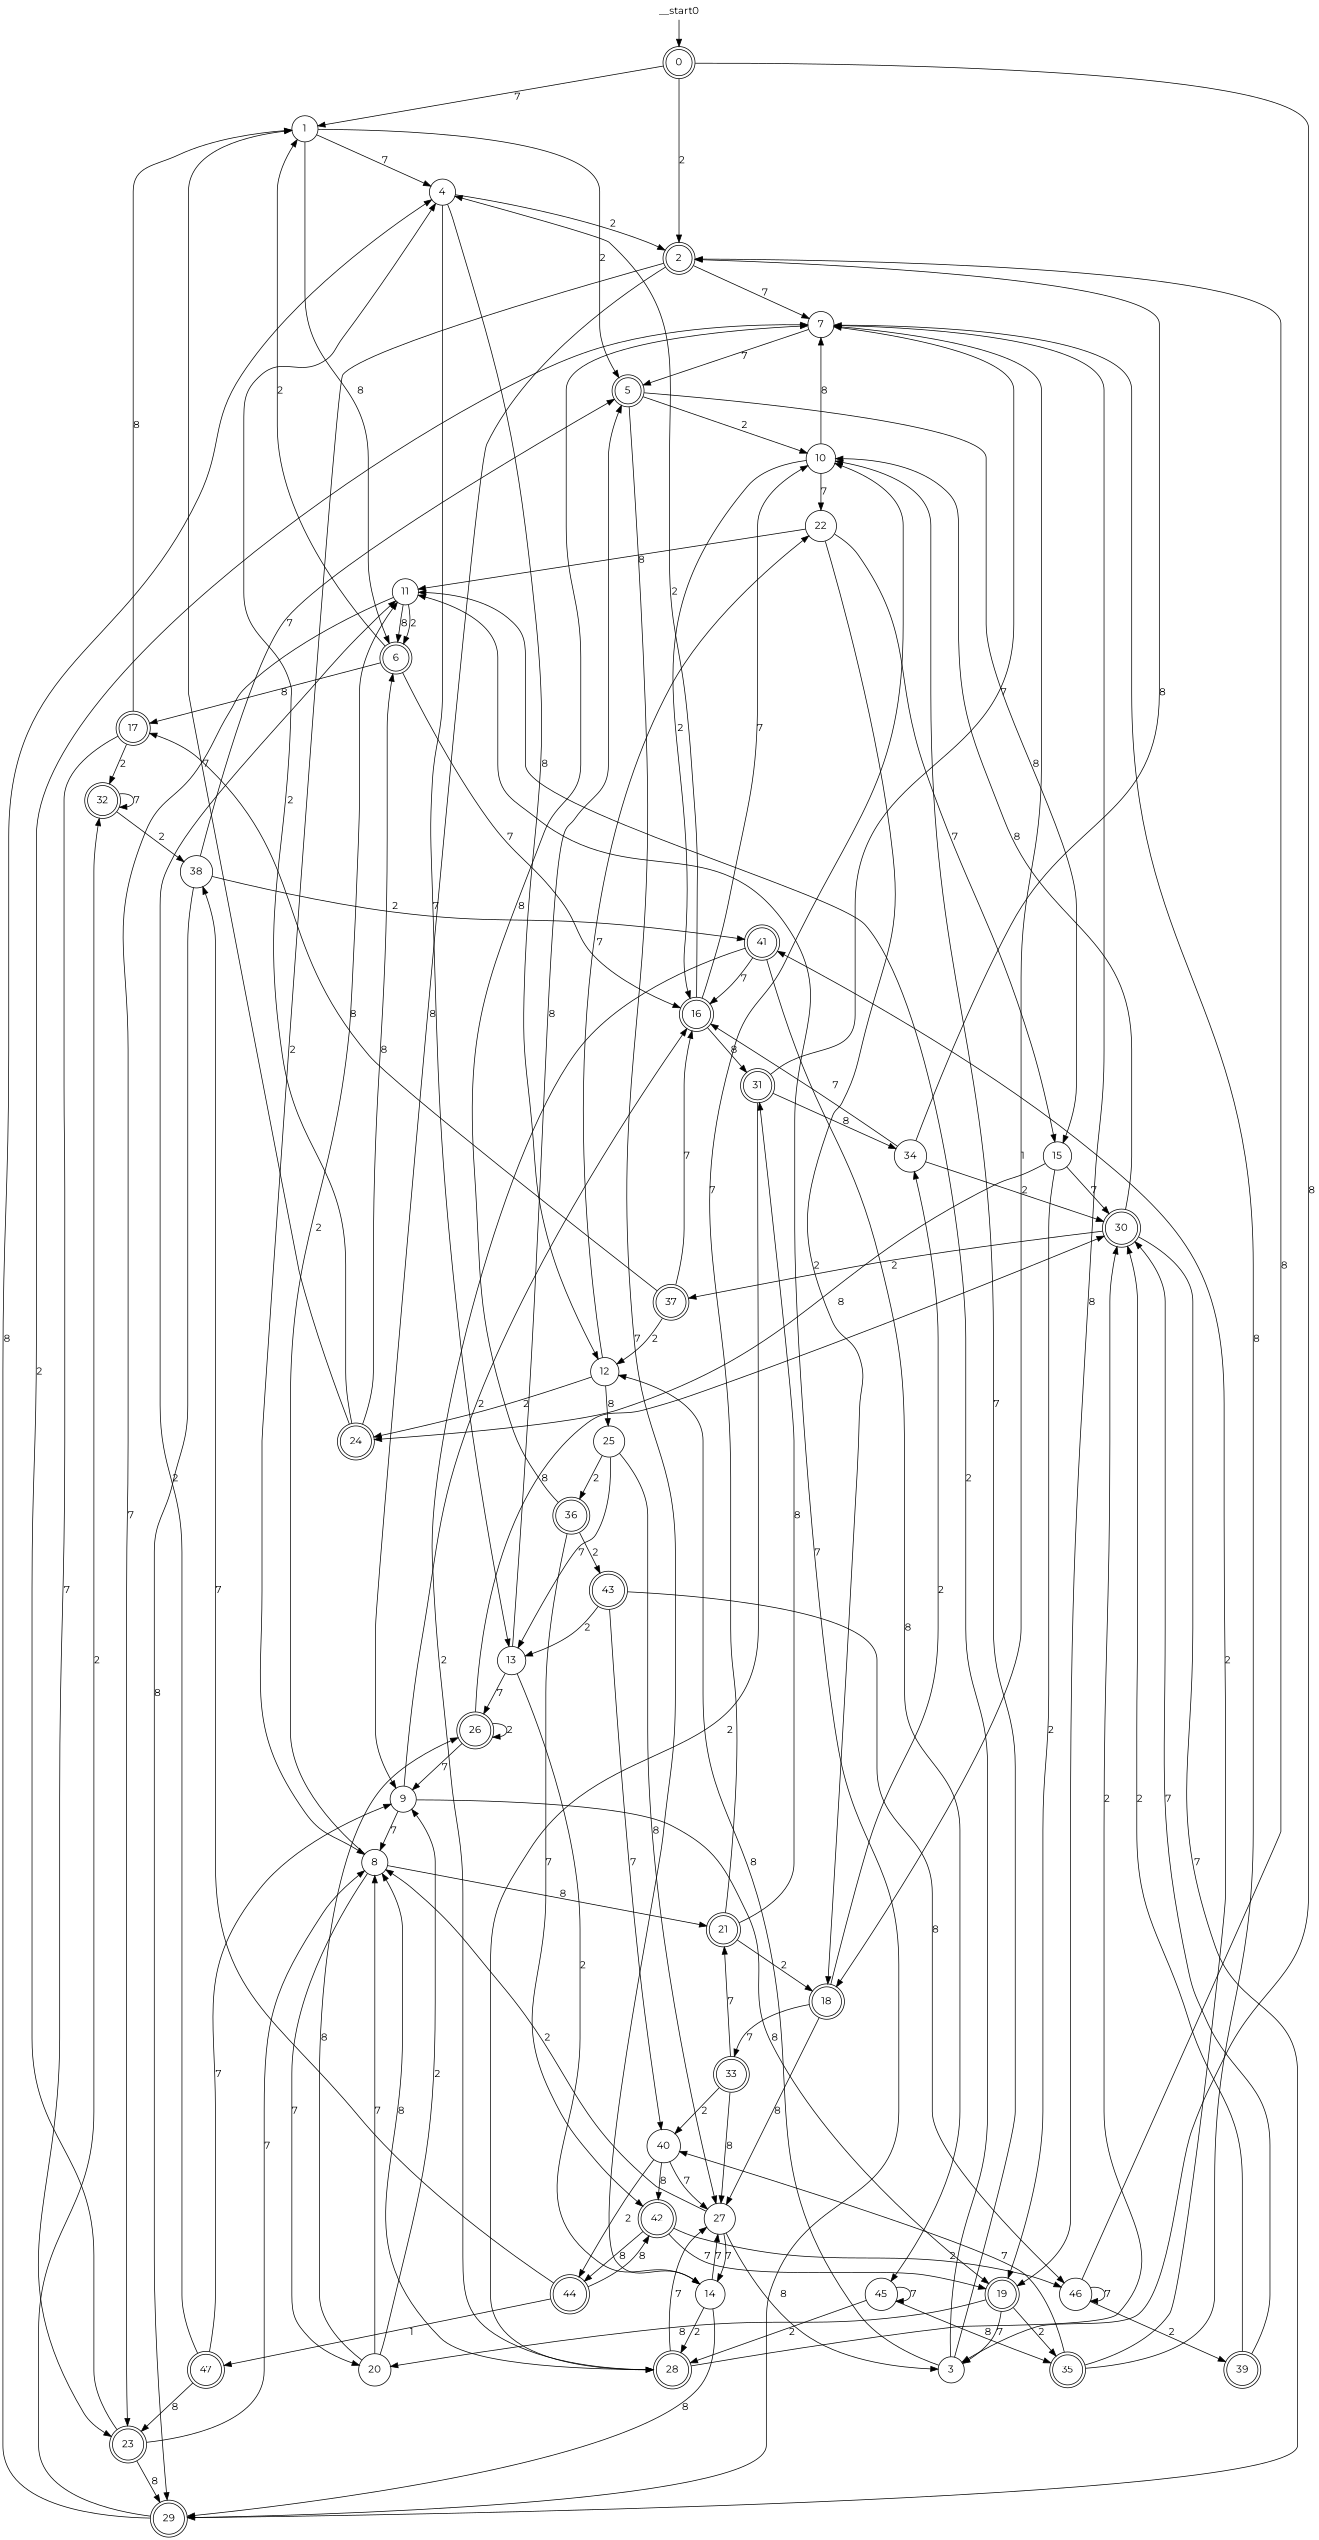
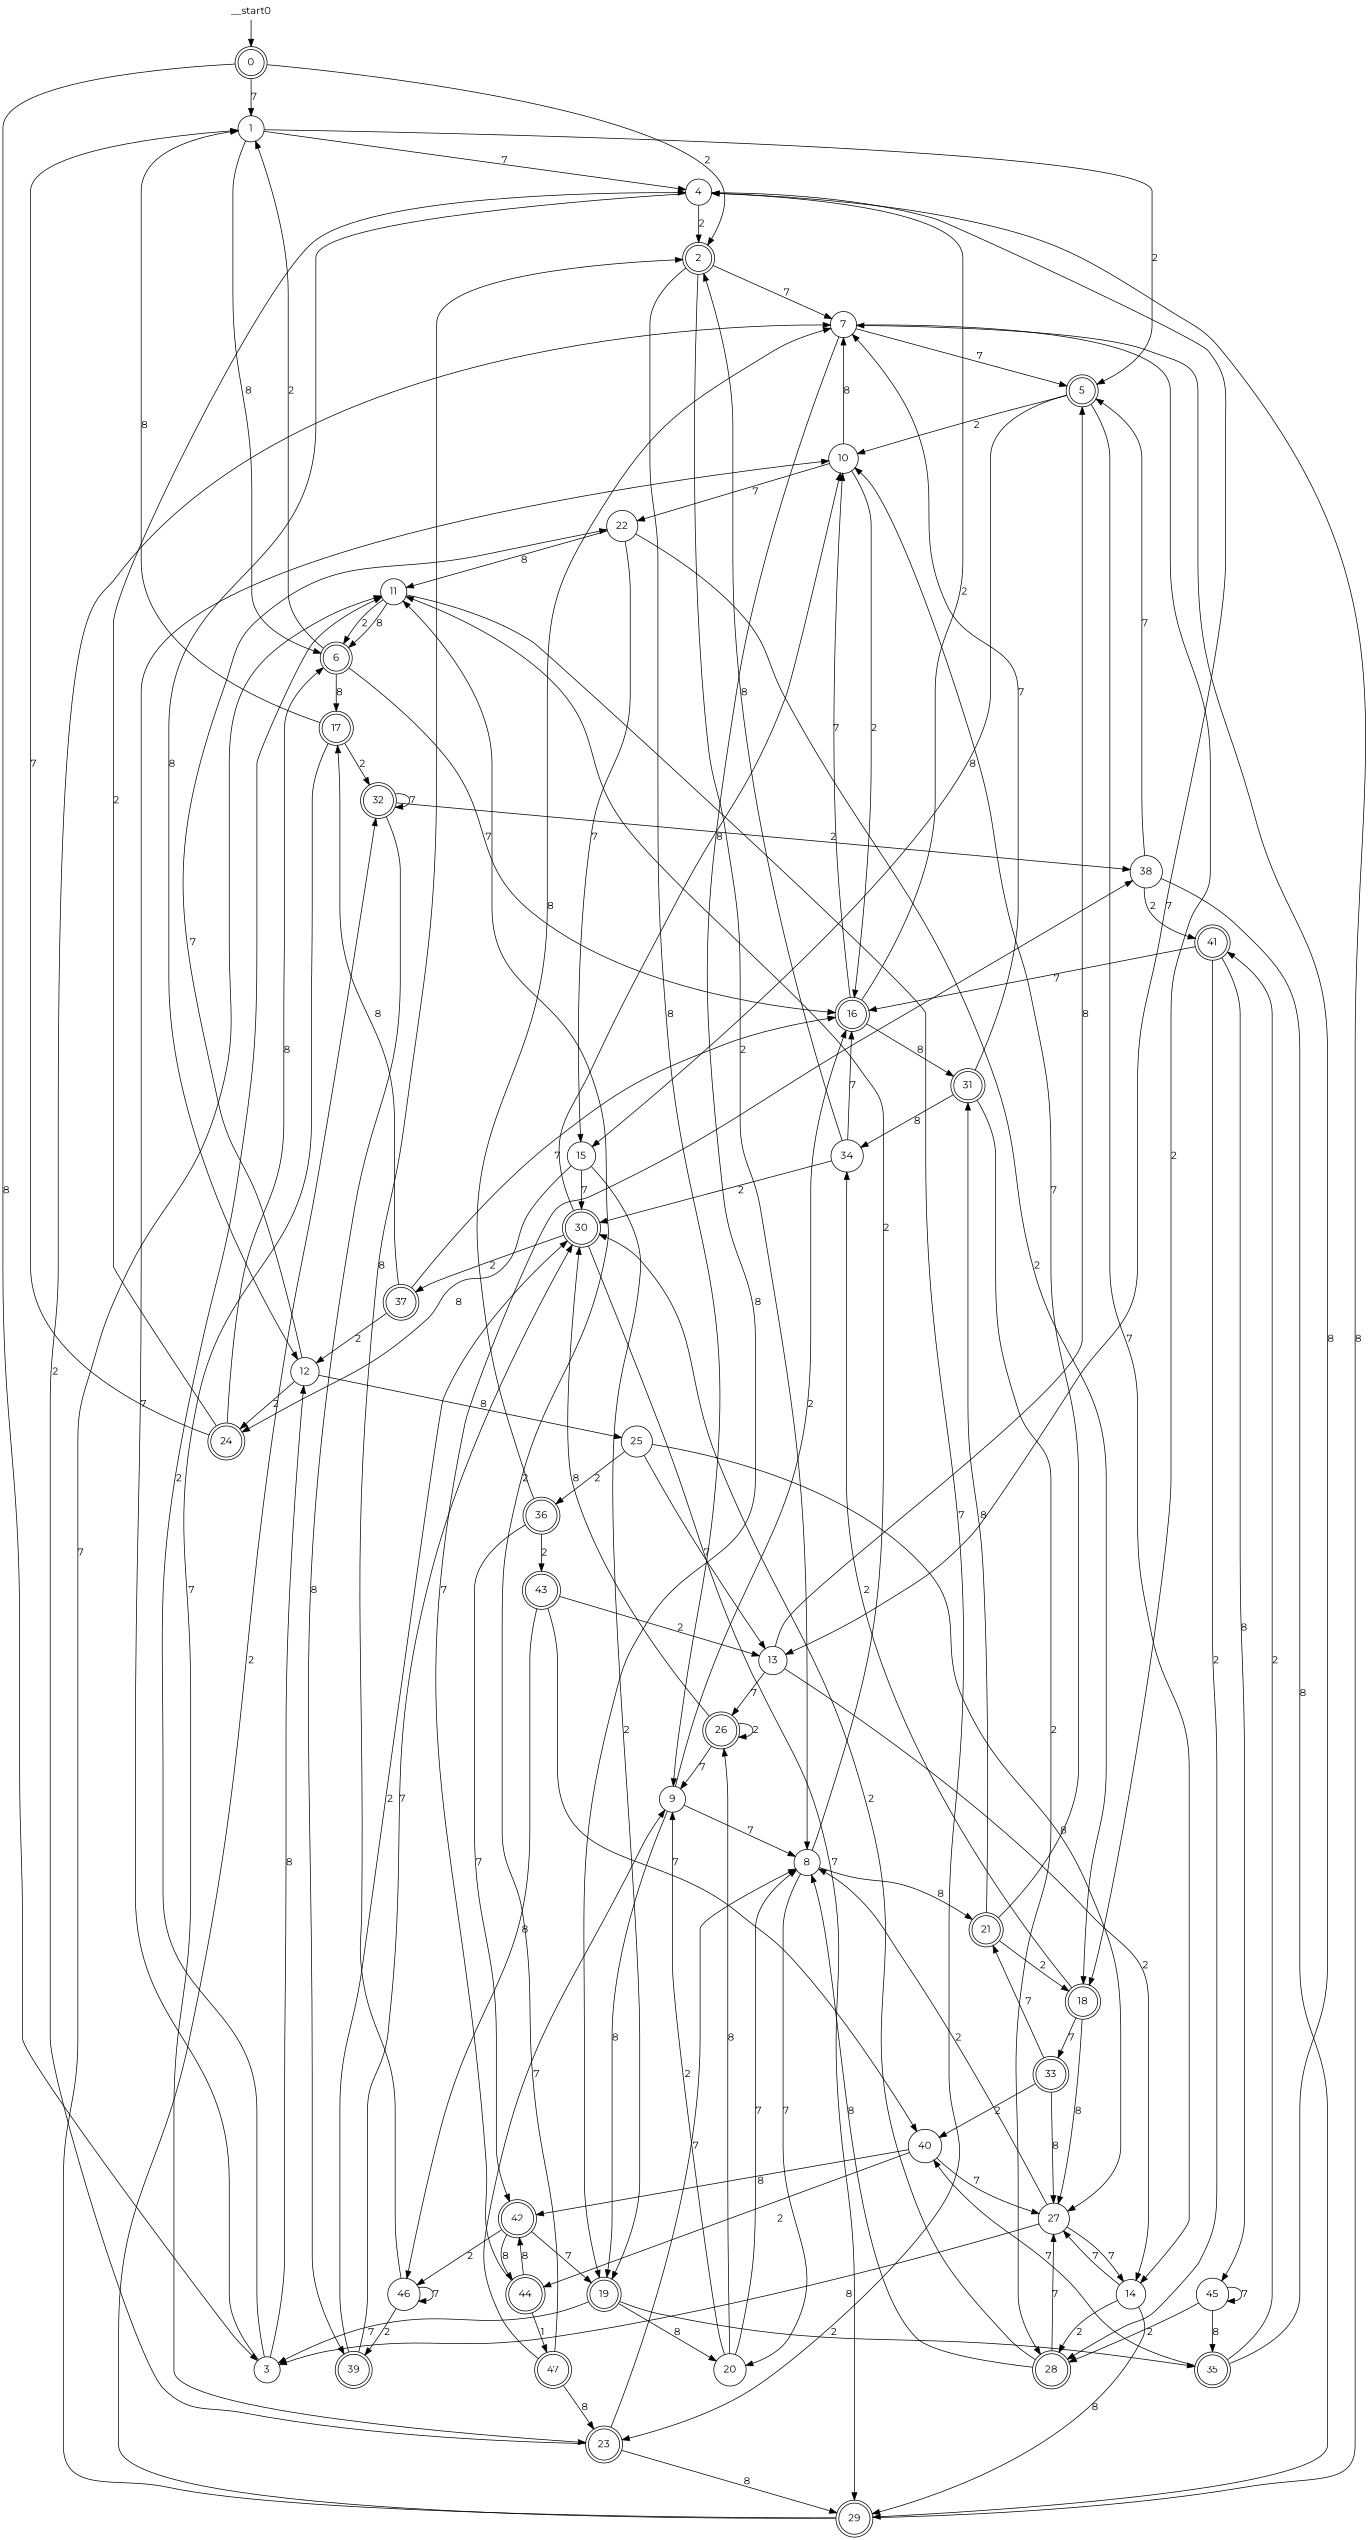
(1023, 1156) -> (1174, 1156)
none -> (311, 1580)
